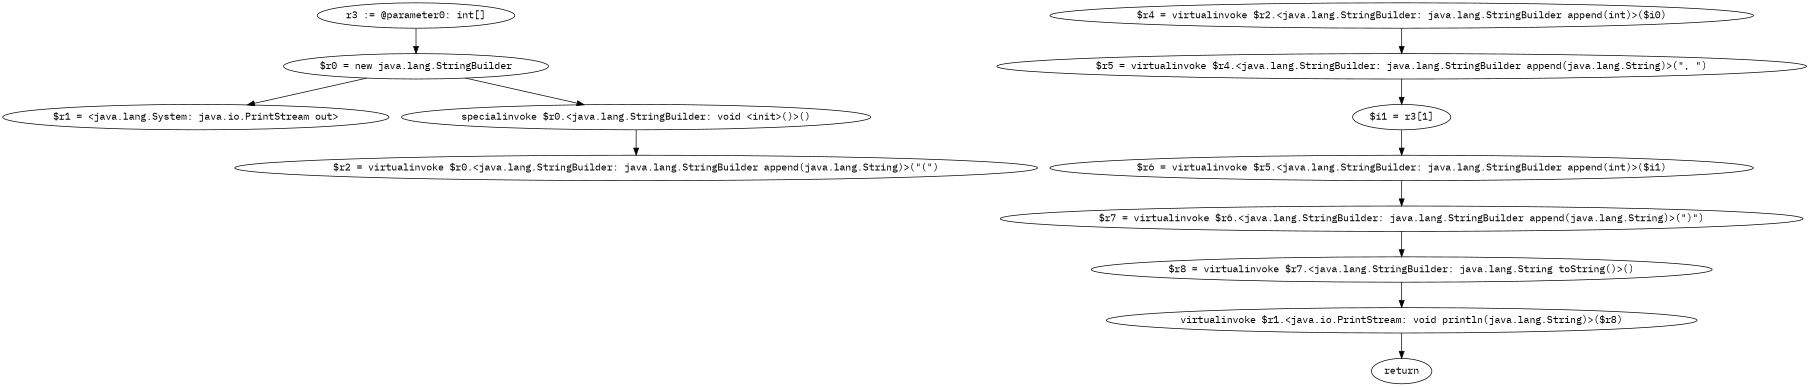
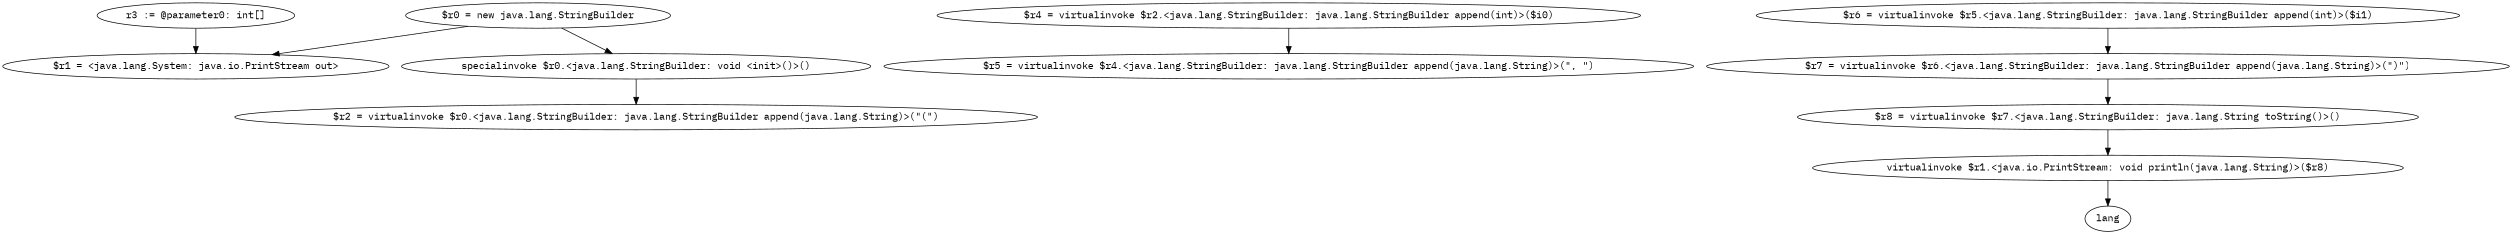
(416, 37) -> (196, 37)
(1402, 117) -> none
(1402, 371) -> (2108, 219)
